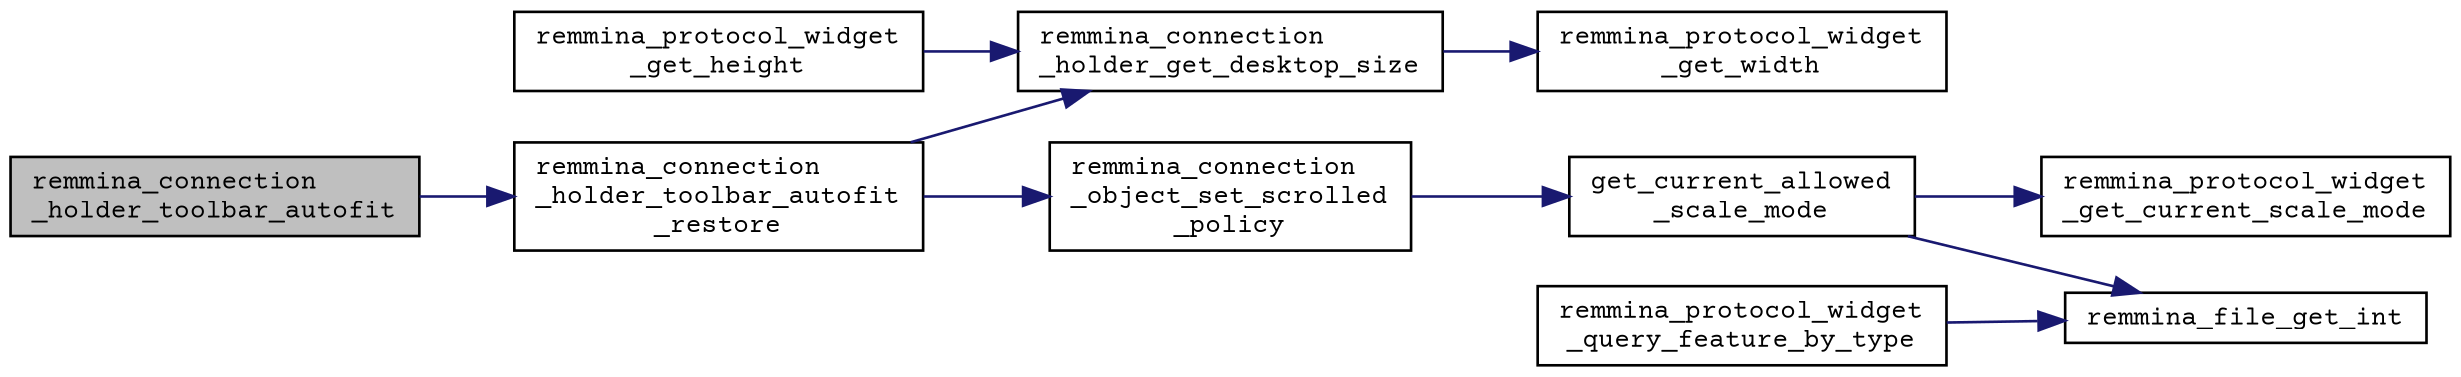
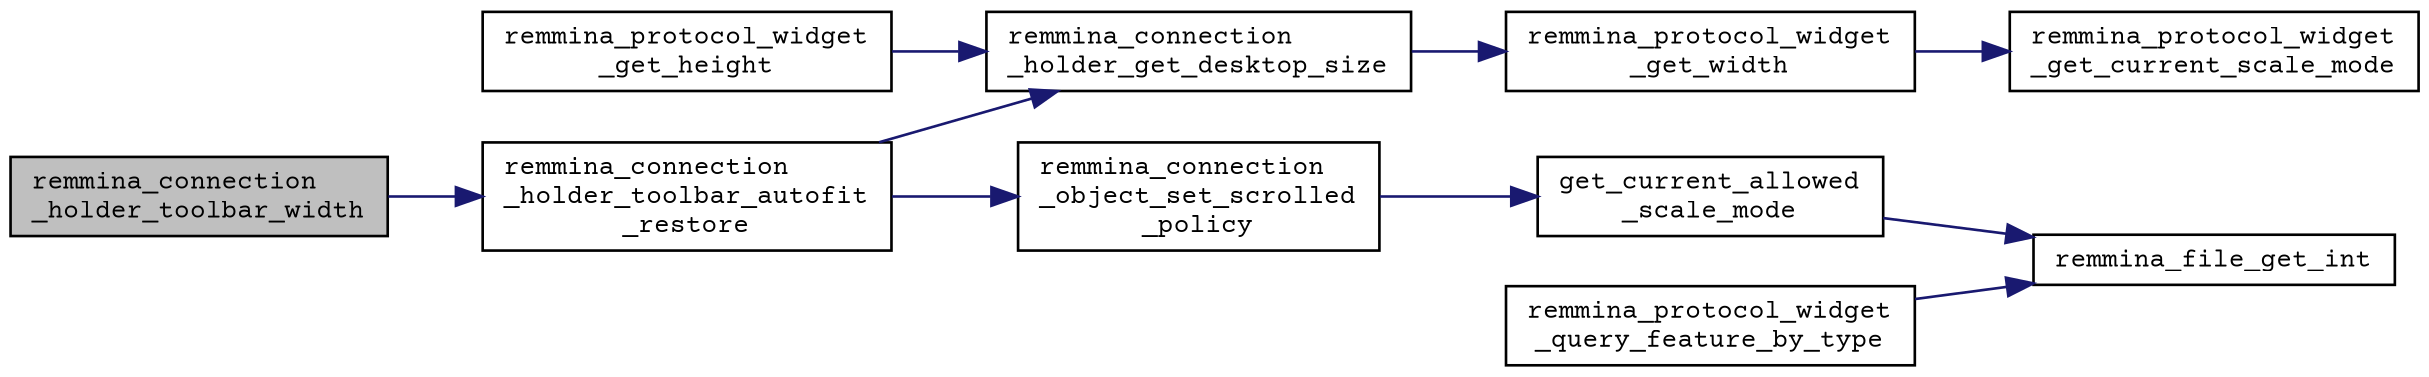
(215, 196) -> (199, 196)
(1965, 196) -> (1949, 51)
